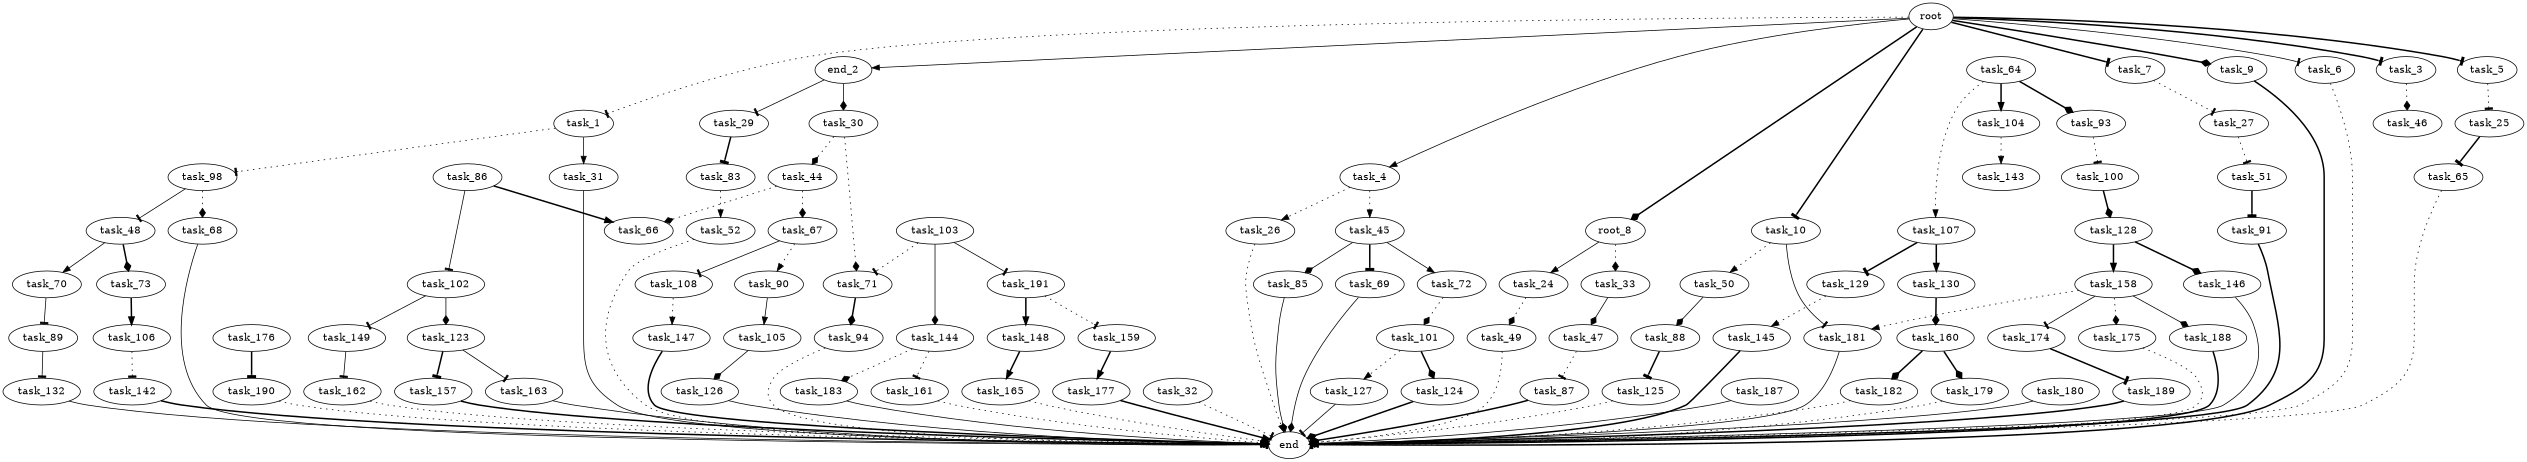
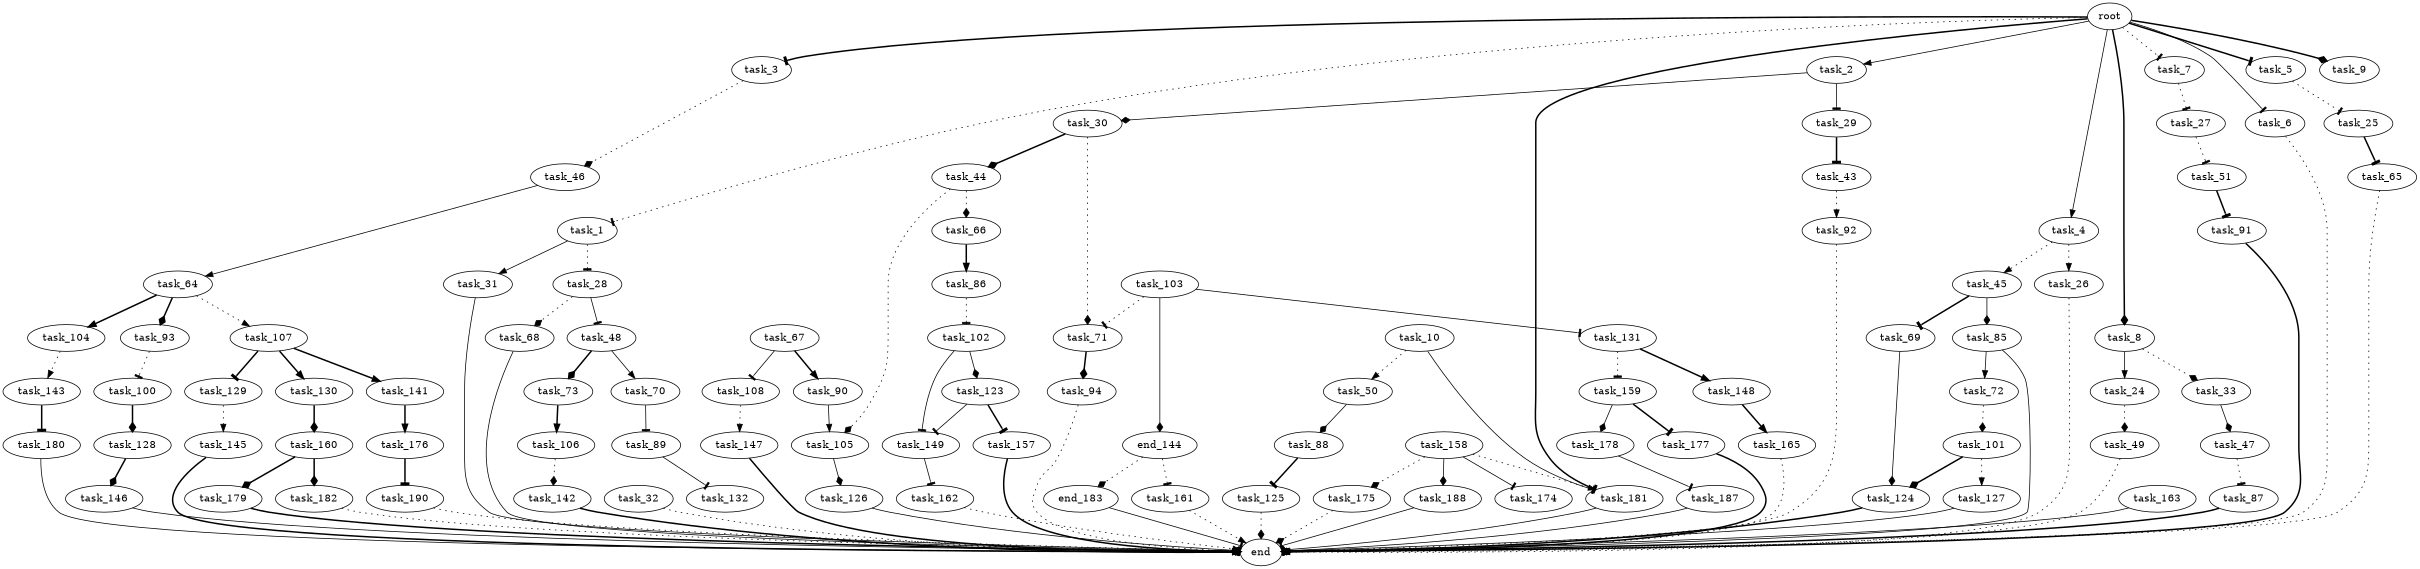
(2029, 42) -> (2140, 42)
(843, 70) -> (1837, 70)
(1860, 122) -> (1636, 77)
(826, 147) -> (1031, 149)
(202, 177) -> (587, 284)
(721, 177) -> (1837, 177)
(803, 200) -> (888, 302)
(549, 203) -> (966, 254)
(457, 229) -> (966, 309)
none -> (375, 230)
(721, 231) -> (1837, 231)
(1615, 231) -> (2125, 338)
(788, 254) -> (804, 362)
(2113, 254) -> none
(1407, 256) -> (1986, 361)
(1026, 284) -> (1618, 338)
(935, 338) -> (1160, 445)
(1316, 355) -> (1896, 414)
(1106, 361) -> (1651, 417)
(132, 363) -> (555, 468)
(483, 364) -> (952, 417)
none -> (405, 392)
(819, 392) -> (1081, 499)
(2151, 392) -> none
none -> (42, 417)
(1629, 436) -> (743, 542)
(1982, 436) -> none
(664, 437) -> none
(1791, 437) -> (1349, 527)
none -> (1595, 445)
